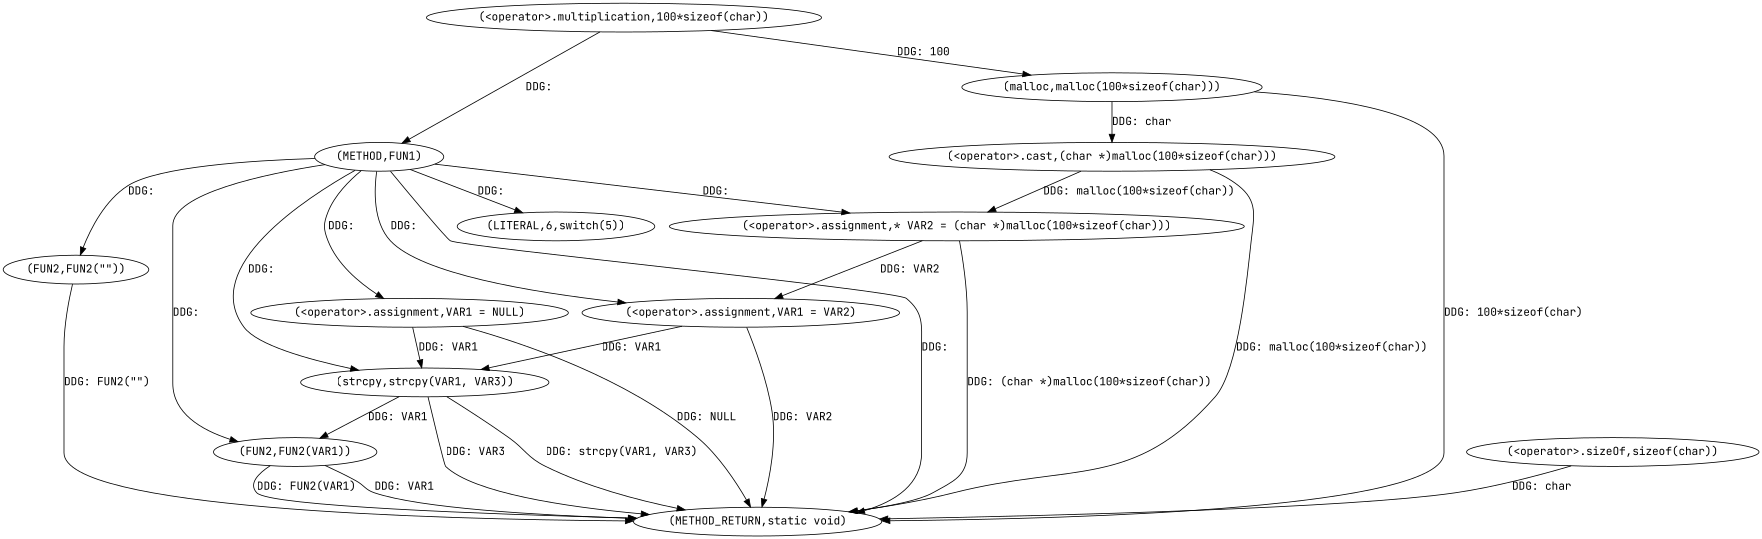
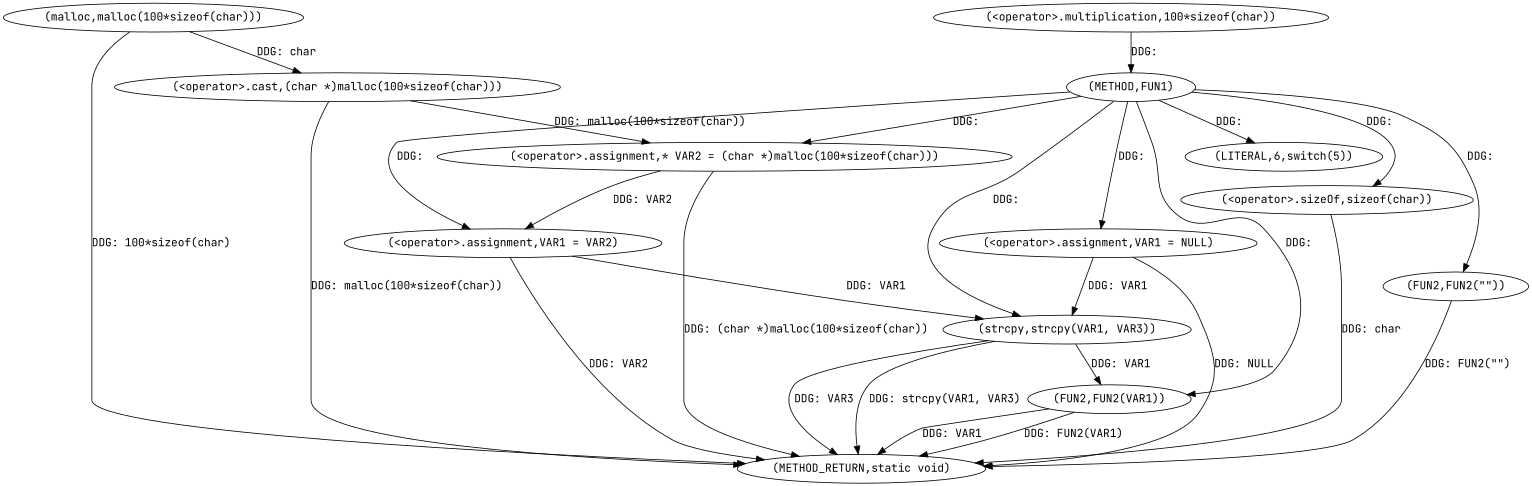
(867, 52) -> none
(755, 278) -> (1317, 111)
